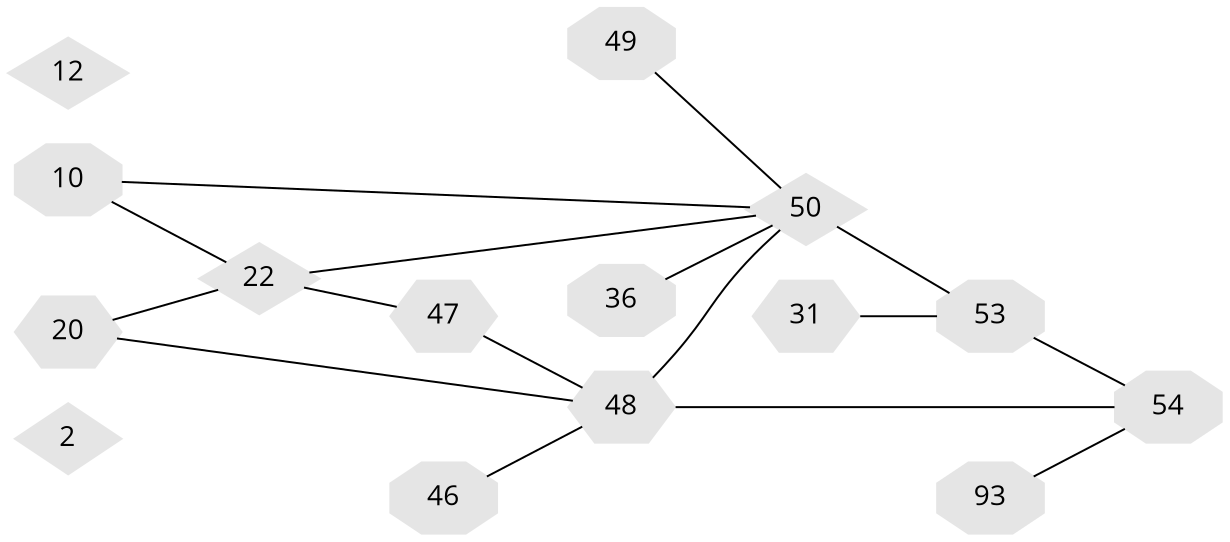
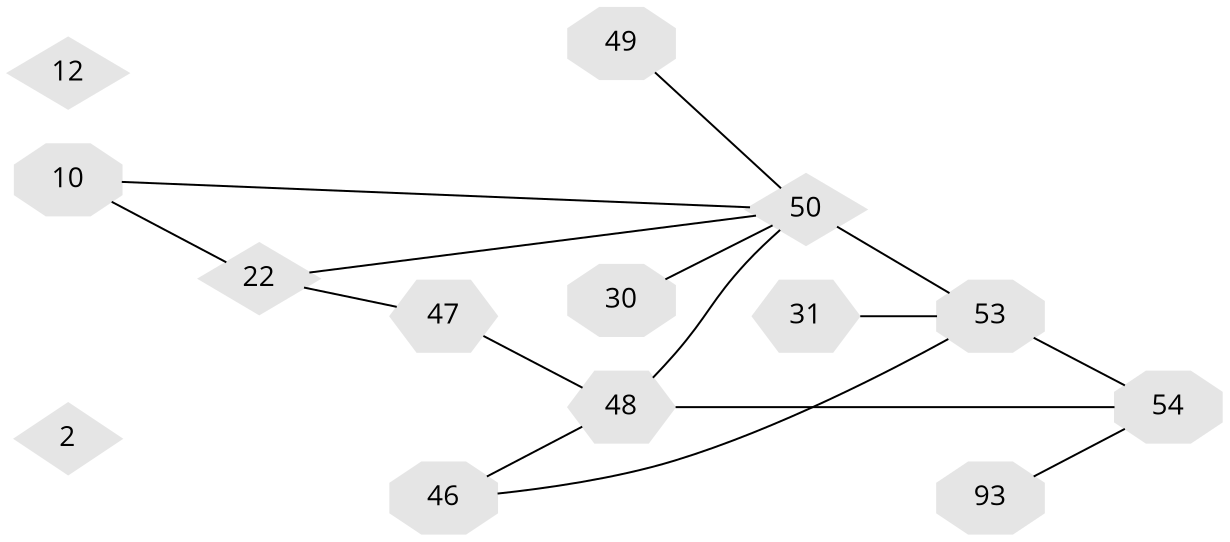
(622, 300) -> (622, 300)
(68, 332) -> none
none -> (731, 441)
